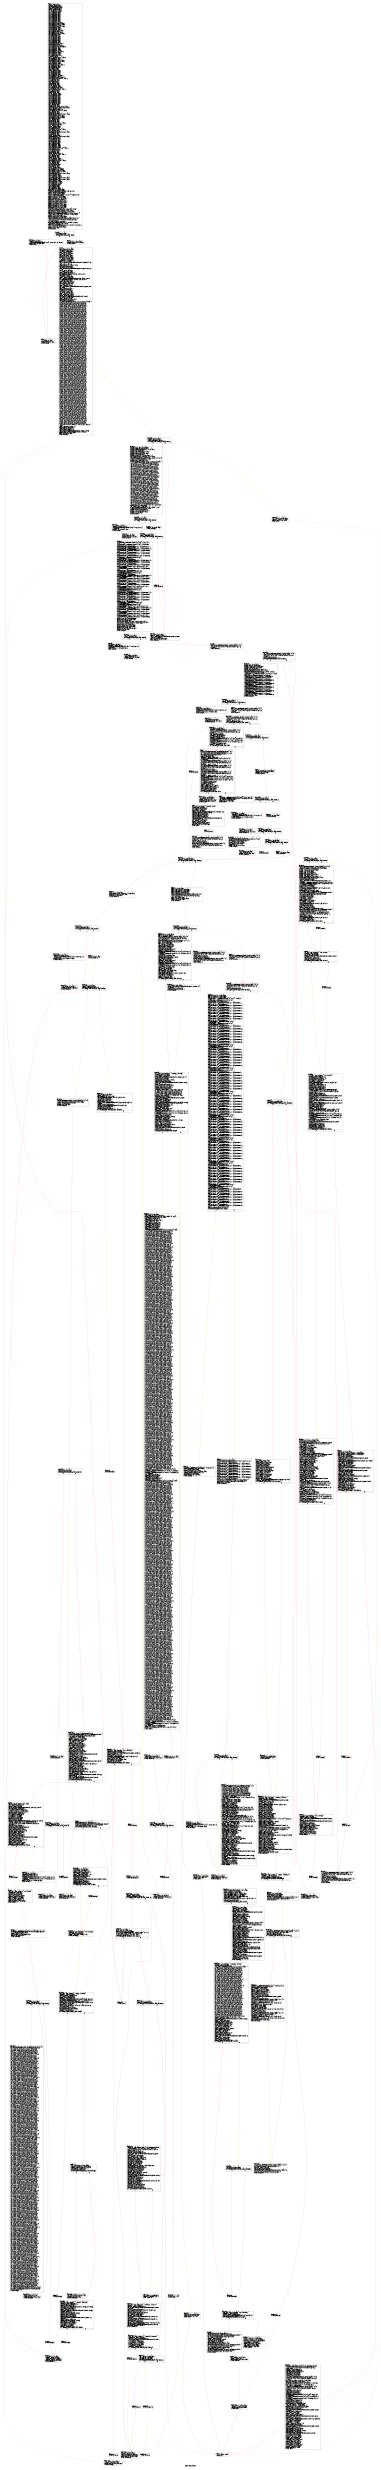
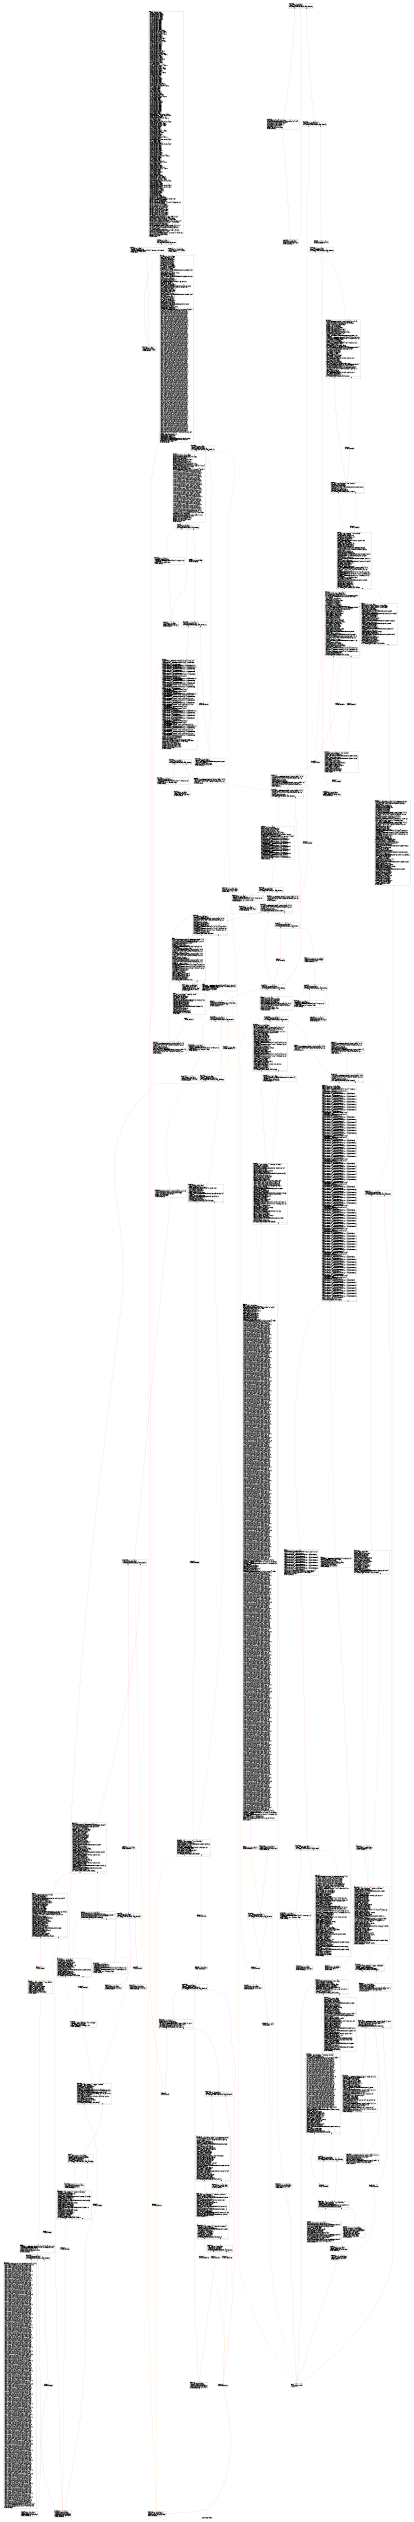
(273, 816) -> none
none -> (48, 2232)
